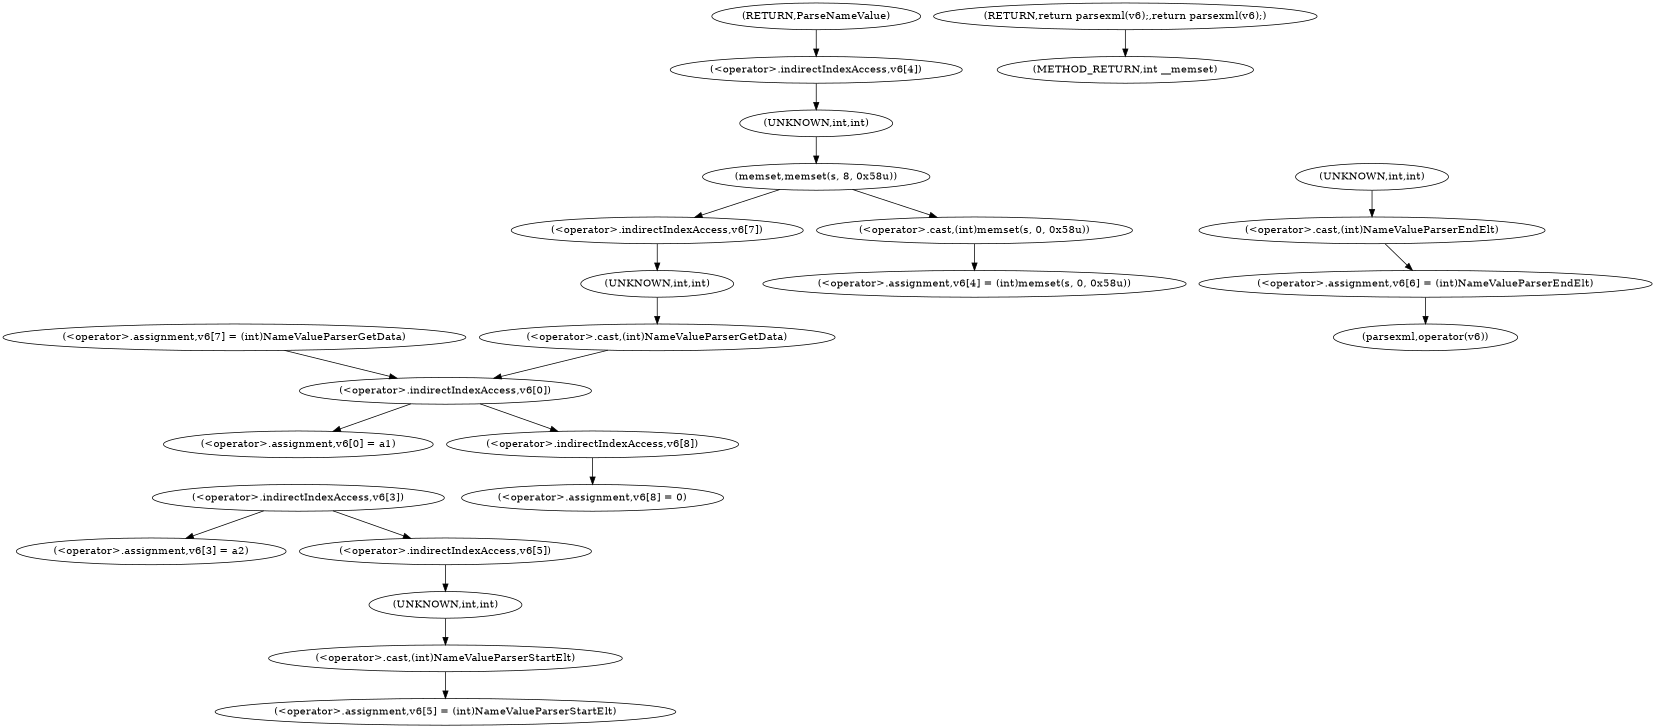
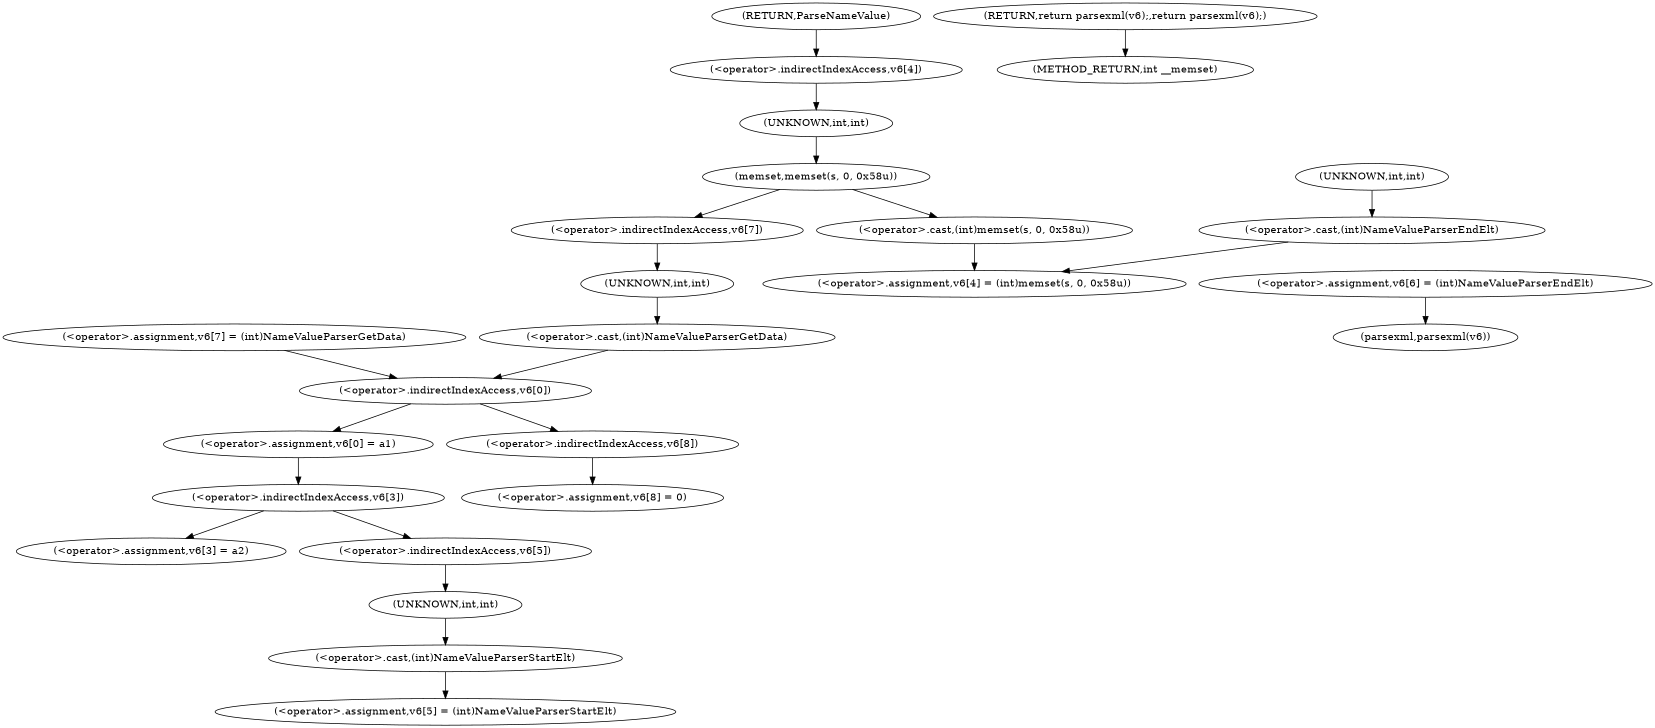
(816, 177) -> (816, 177)
(1396, 254) -> (1179, 256)
(1426, 337) -> (1426, 337)
none -> (298, 467)
